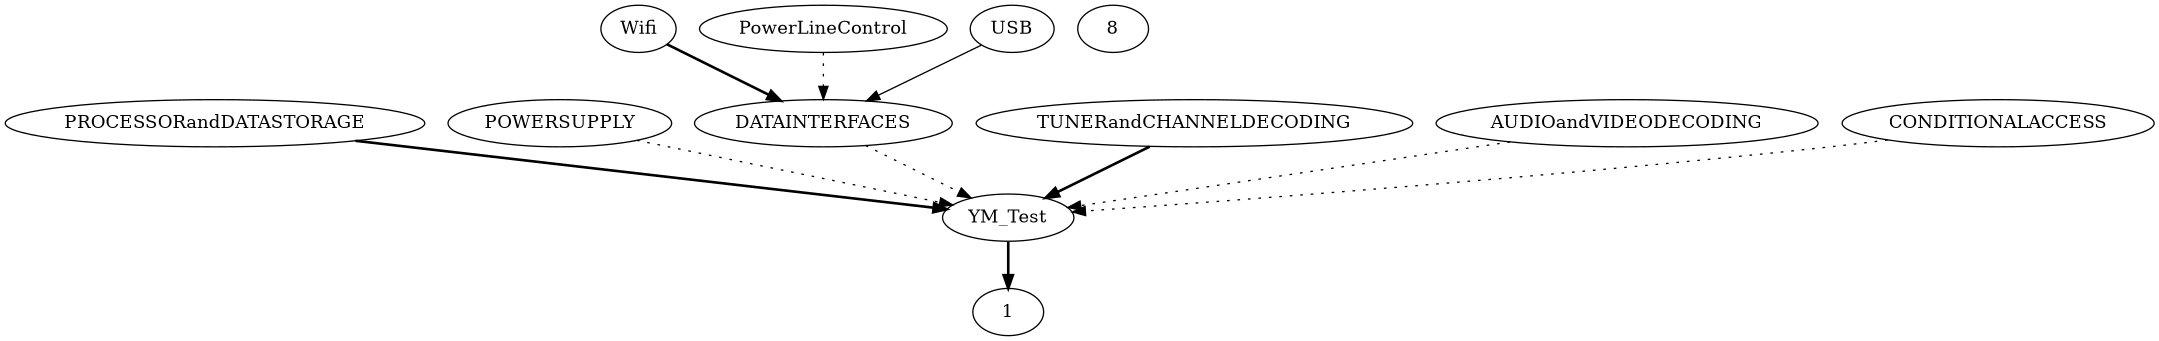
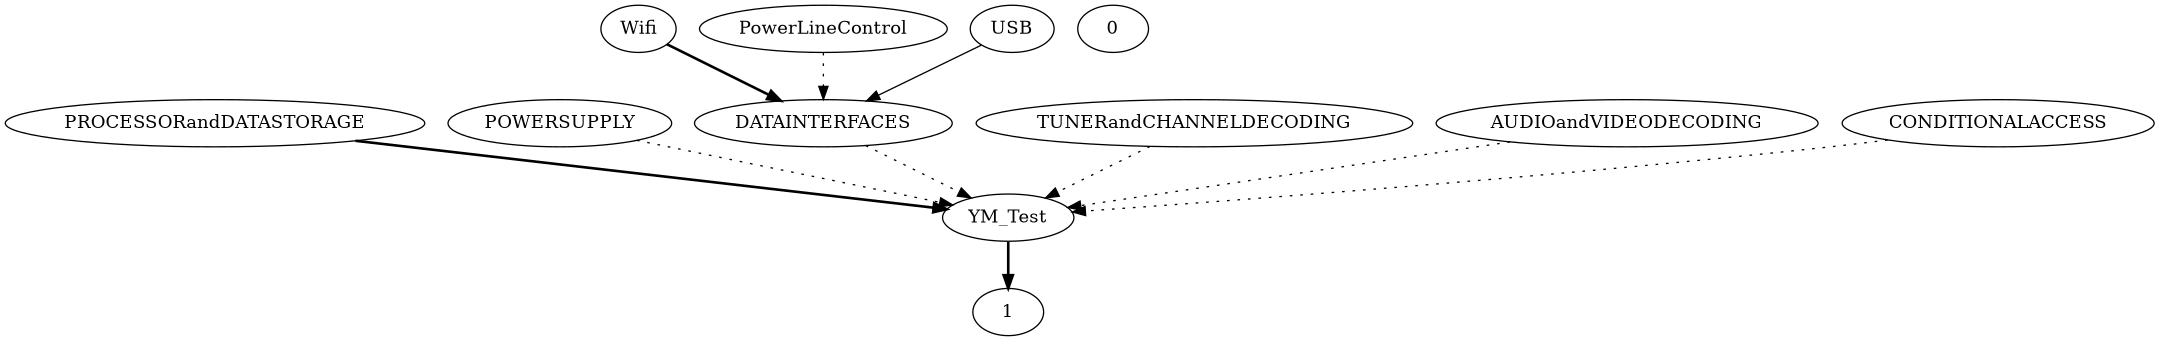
(1113, 29) -> (1113, 29)
(1104, 169) -> (1104, 169)
